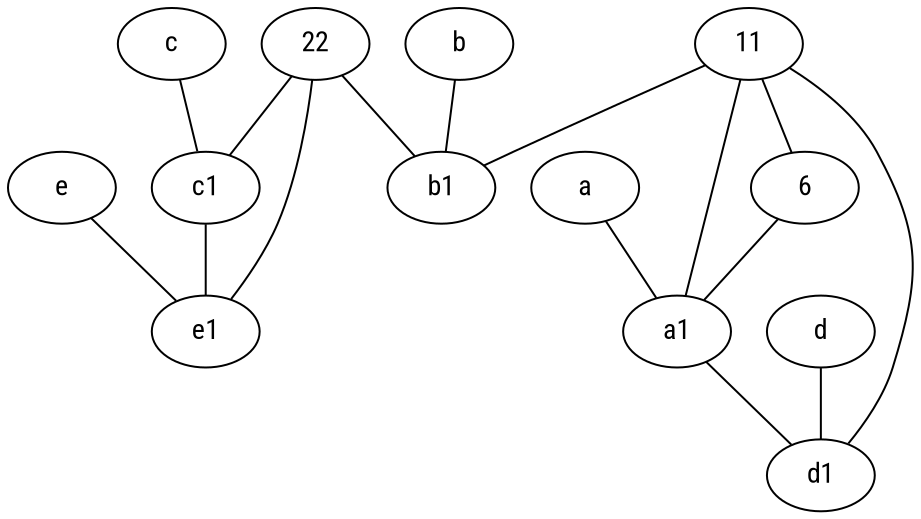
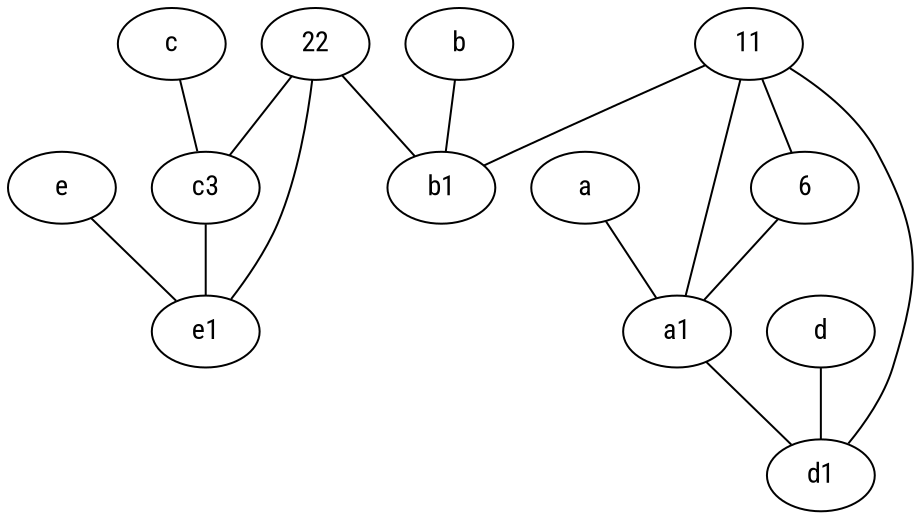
(206, 188) -> (206, 188)
